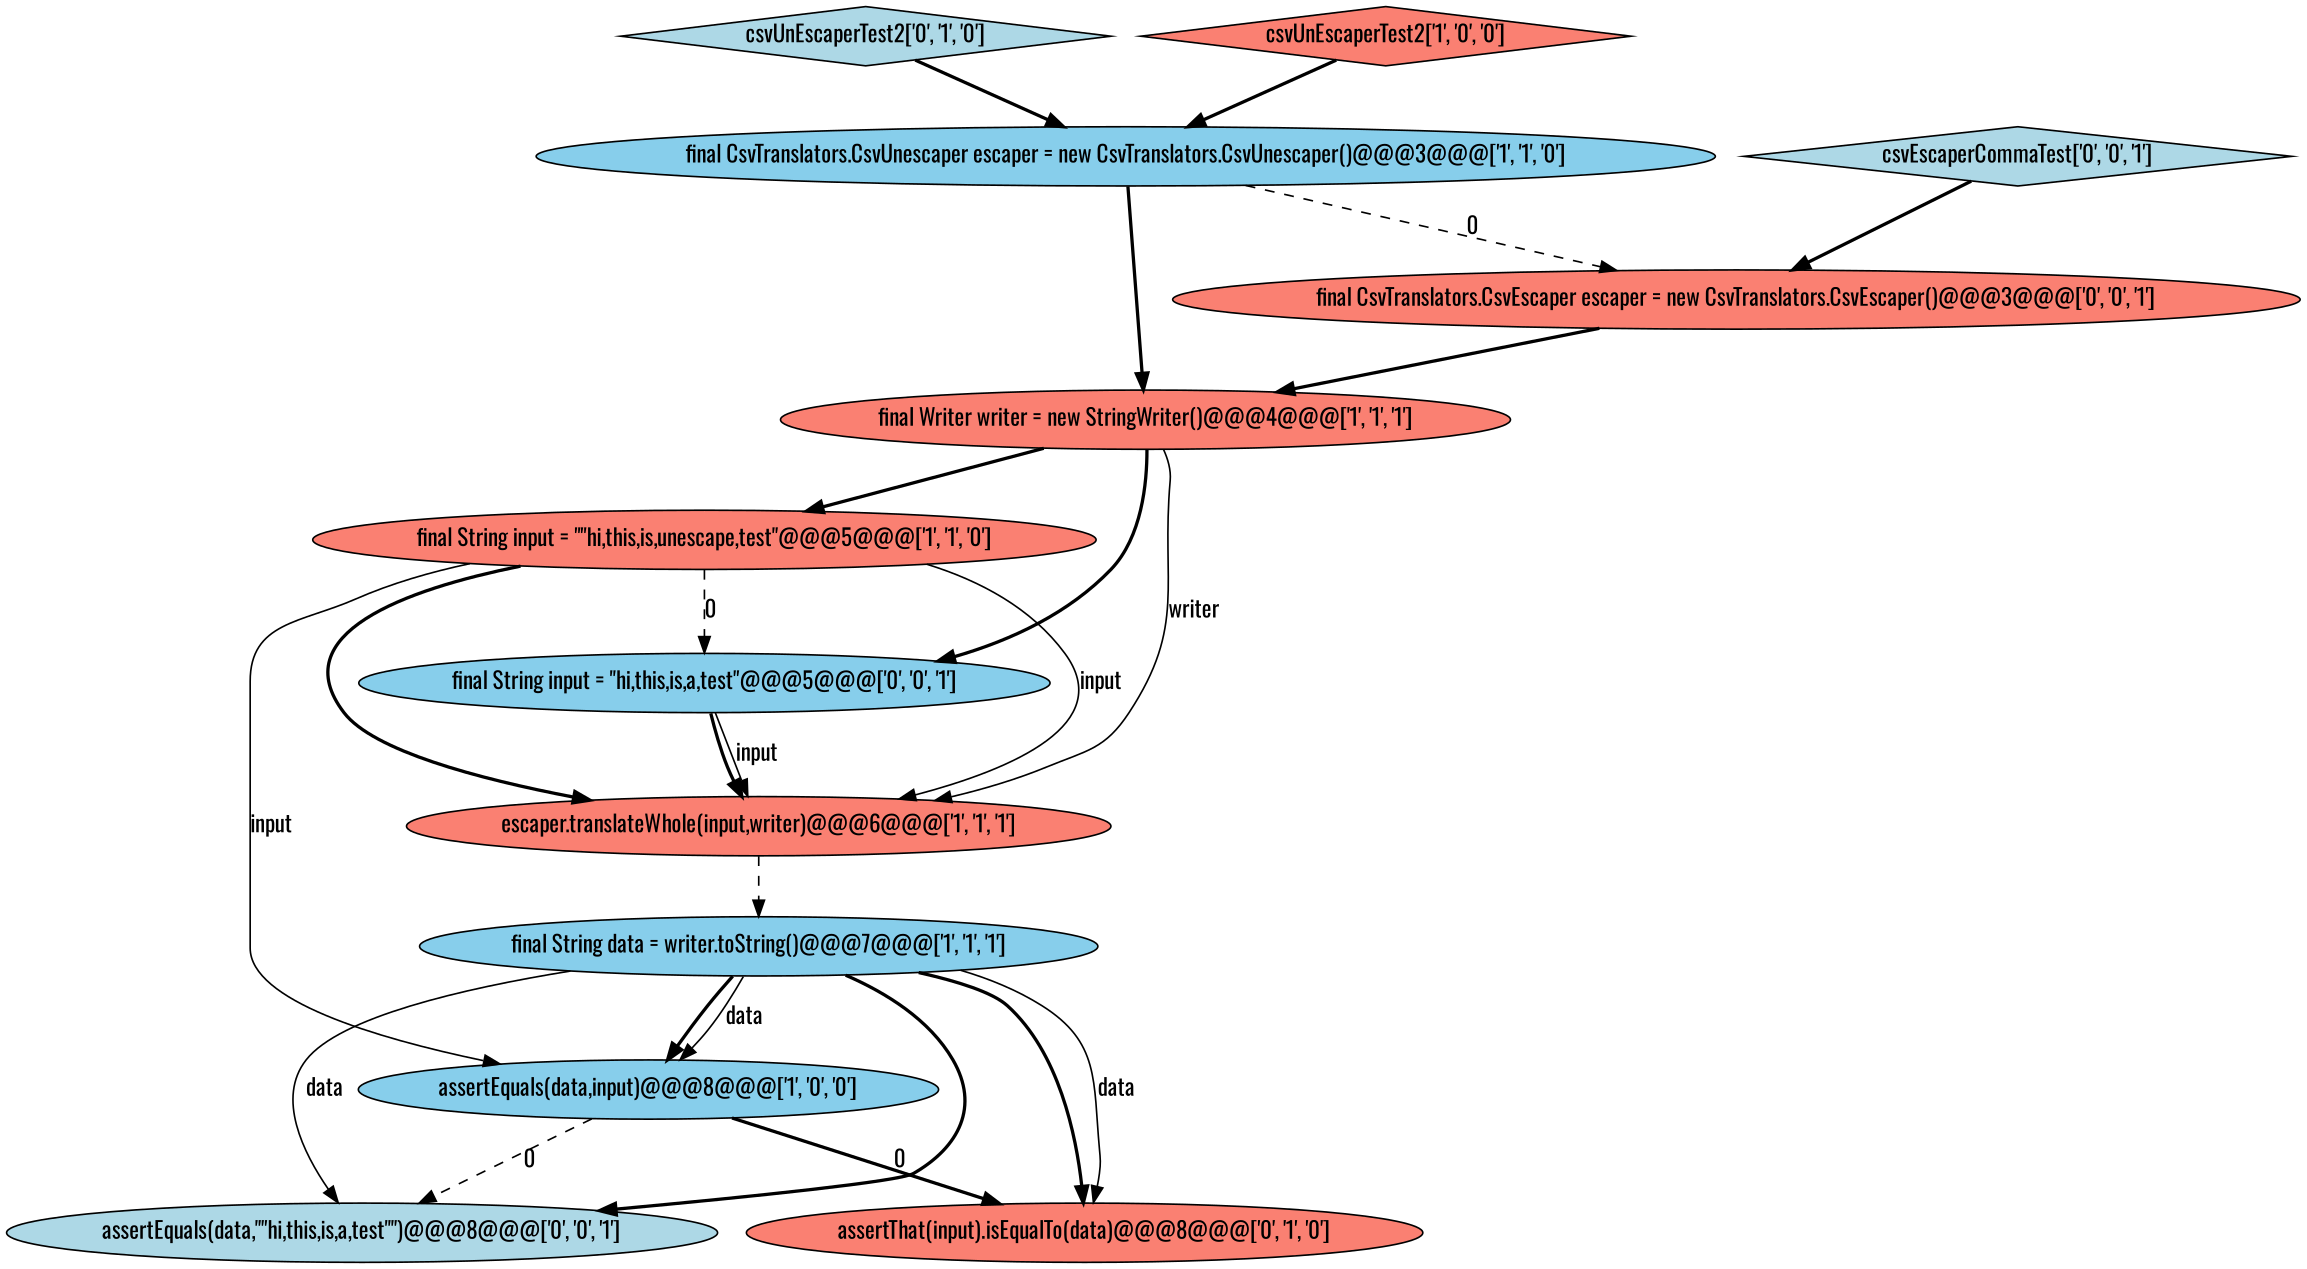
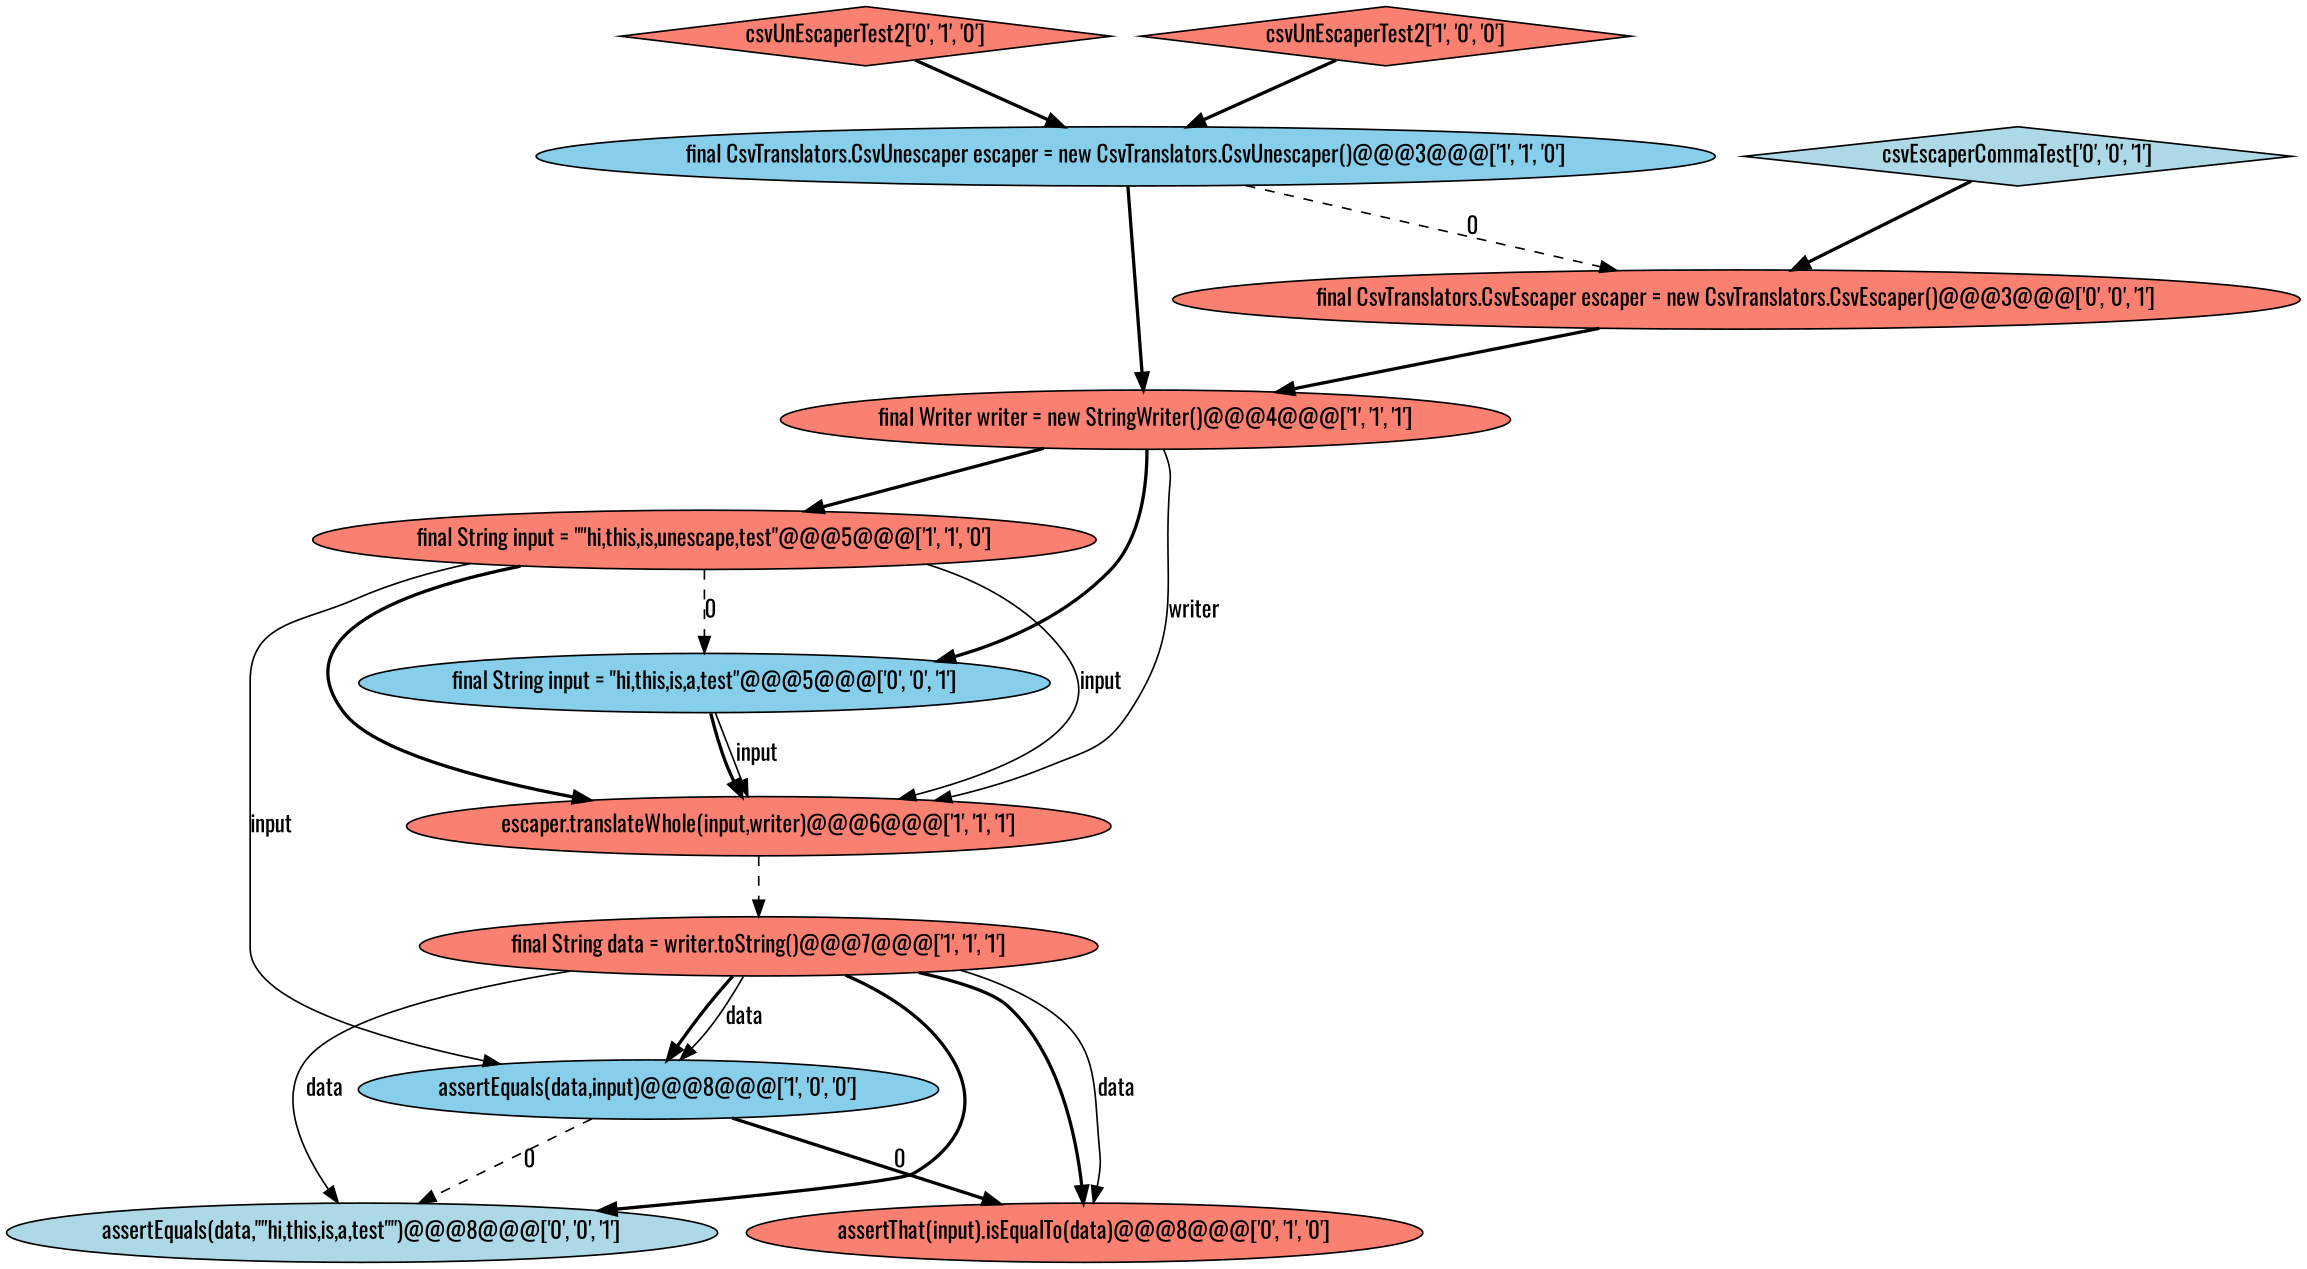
(866, 36) -> (866, 36)
(759, 946) -> (759, 946)
